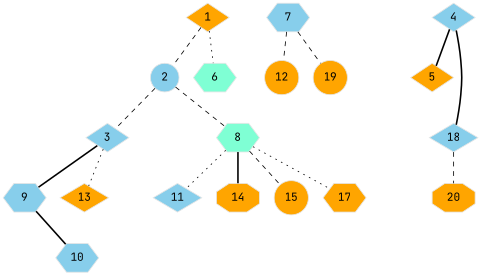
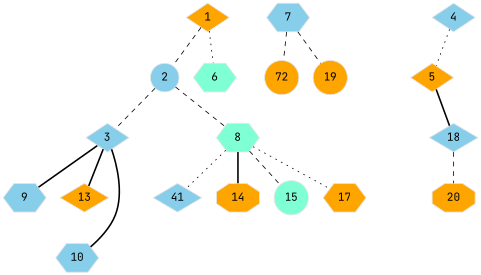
(443, 48) -> (443, 48)
(282, 78) -> (282, 78)
(462, 78) -> (443, 108)
(96, 168) -> (96, 168)
(177, 198) -> (177, 198)
(291, 198) -> (291, 198)
(51, 228) -> (118, 202)
